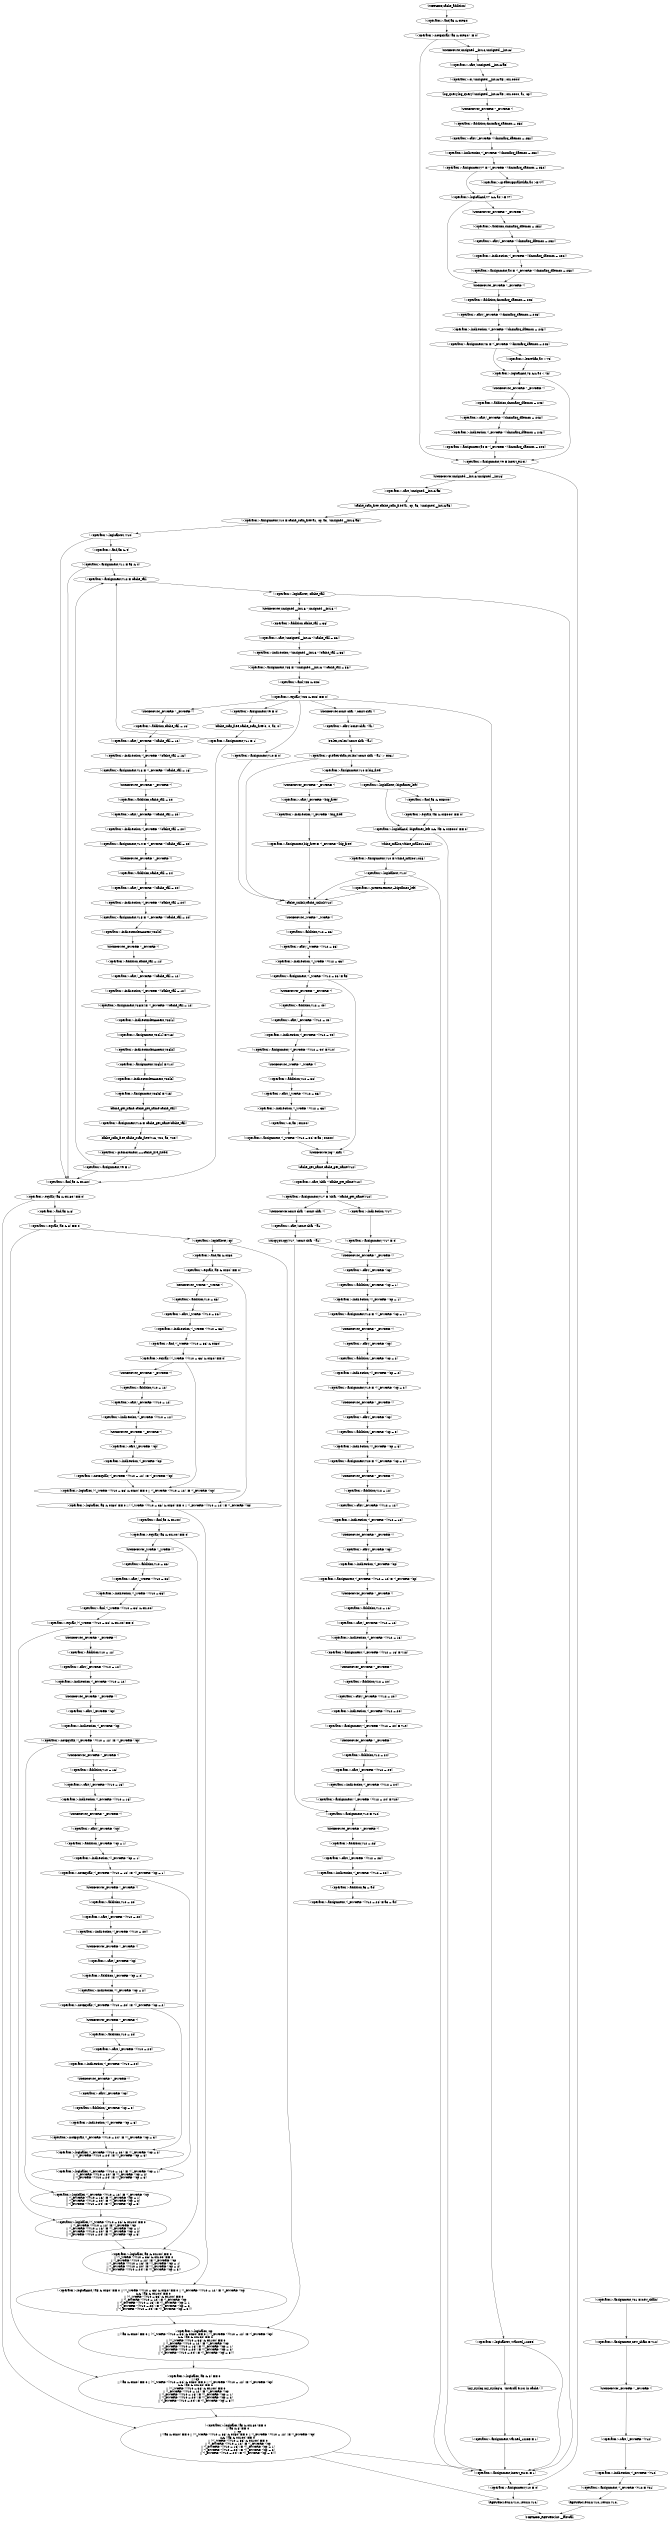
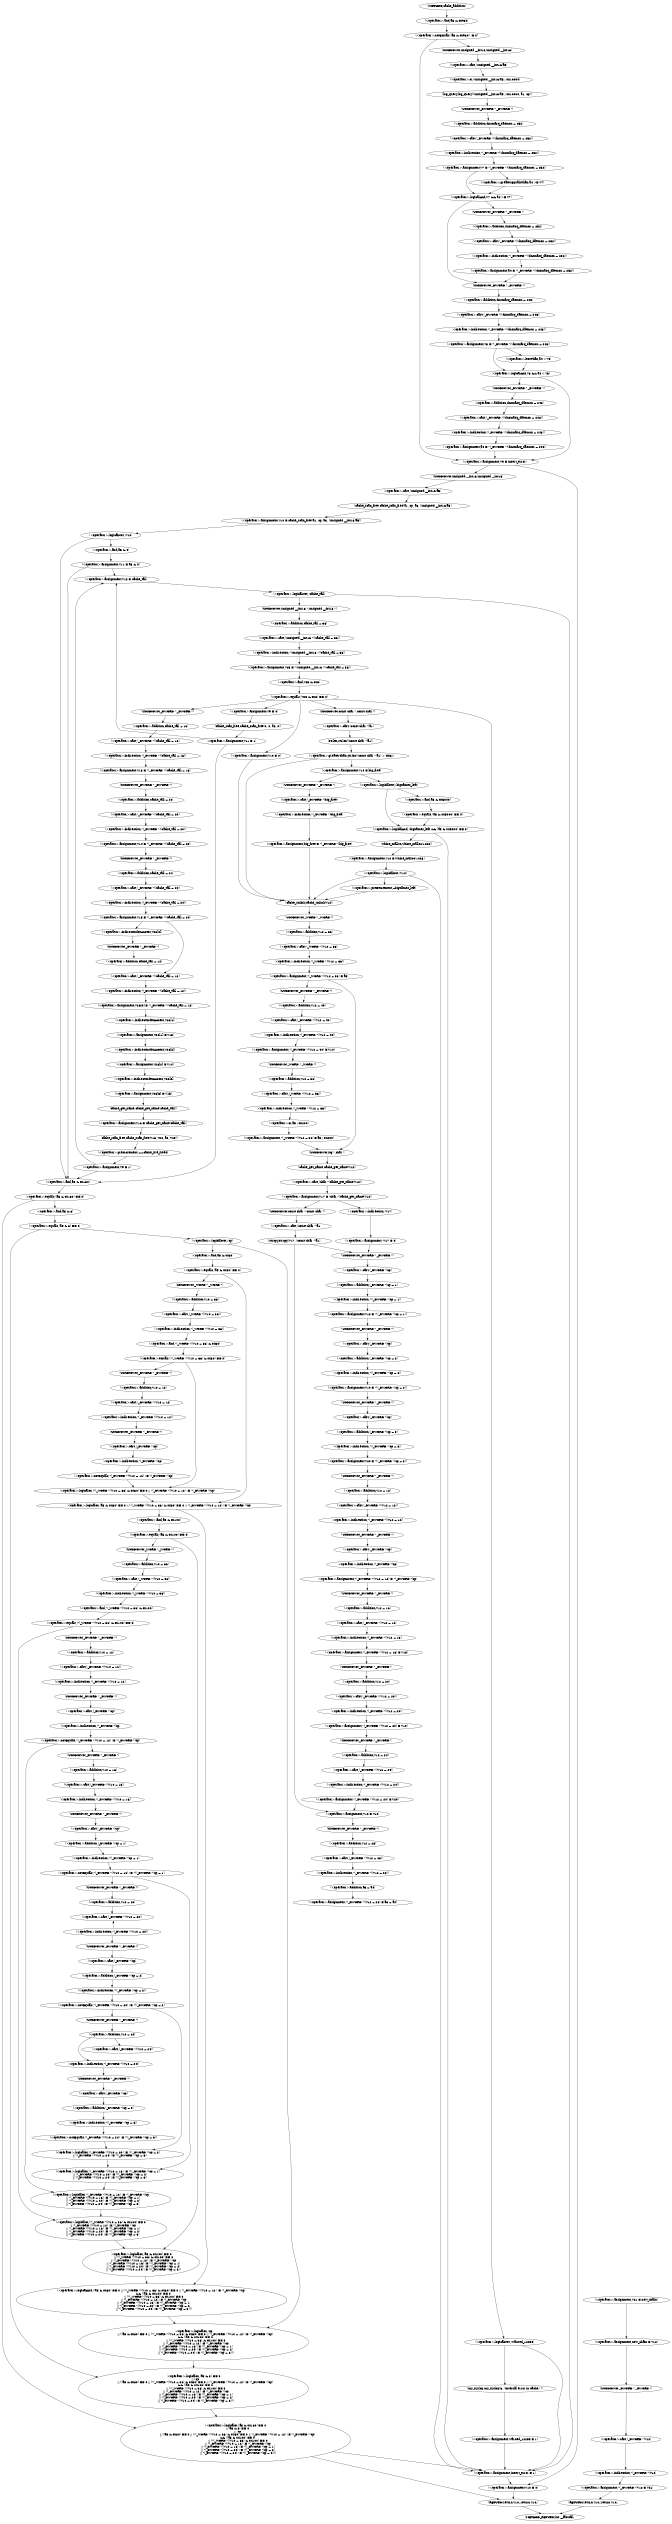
(139, 968) -> (183, 946)
(111, 1924) -> (113, 1926)
(114, 2056) -> (79, 2047)
